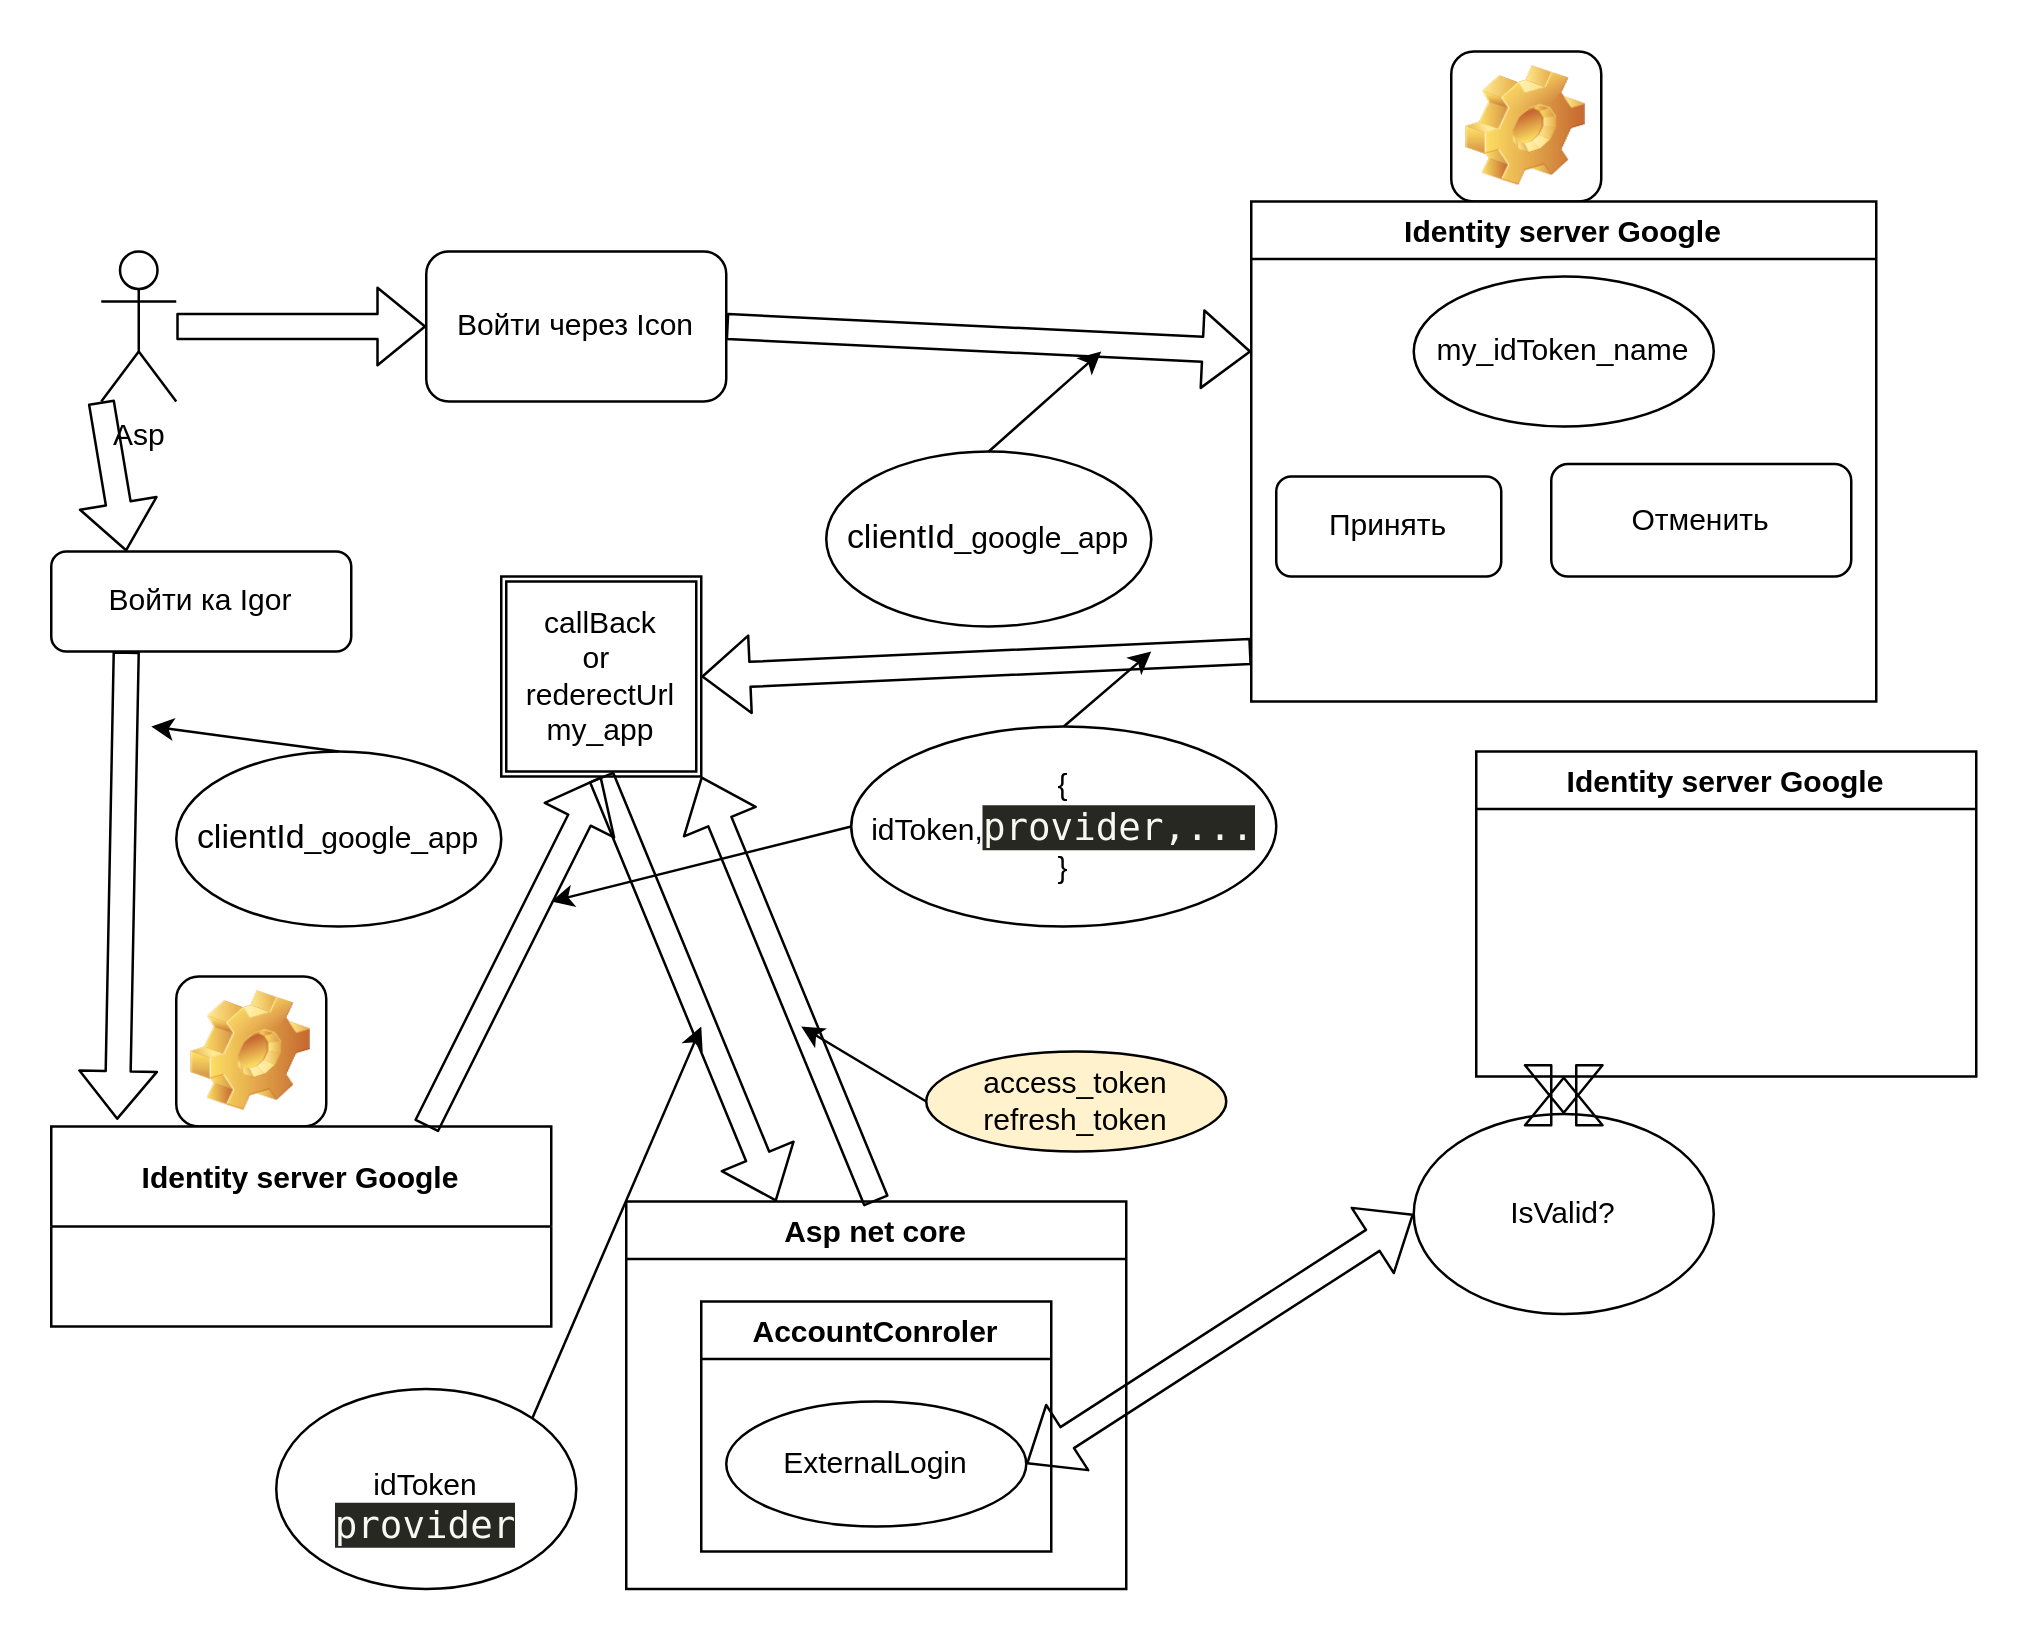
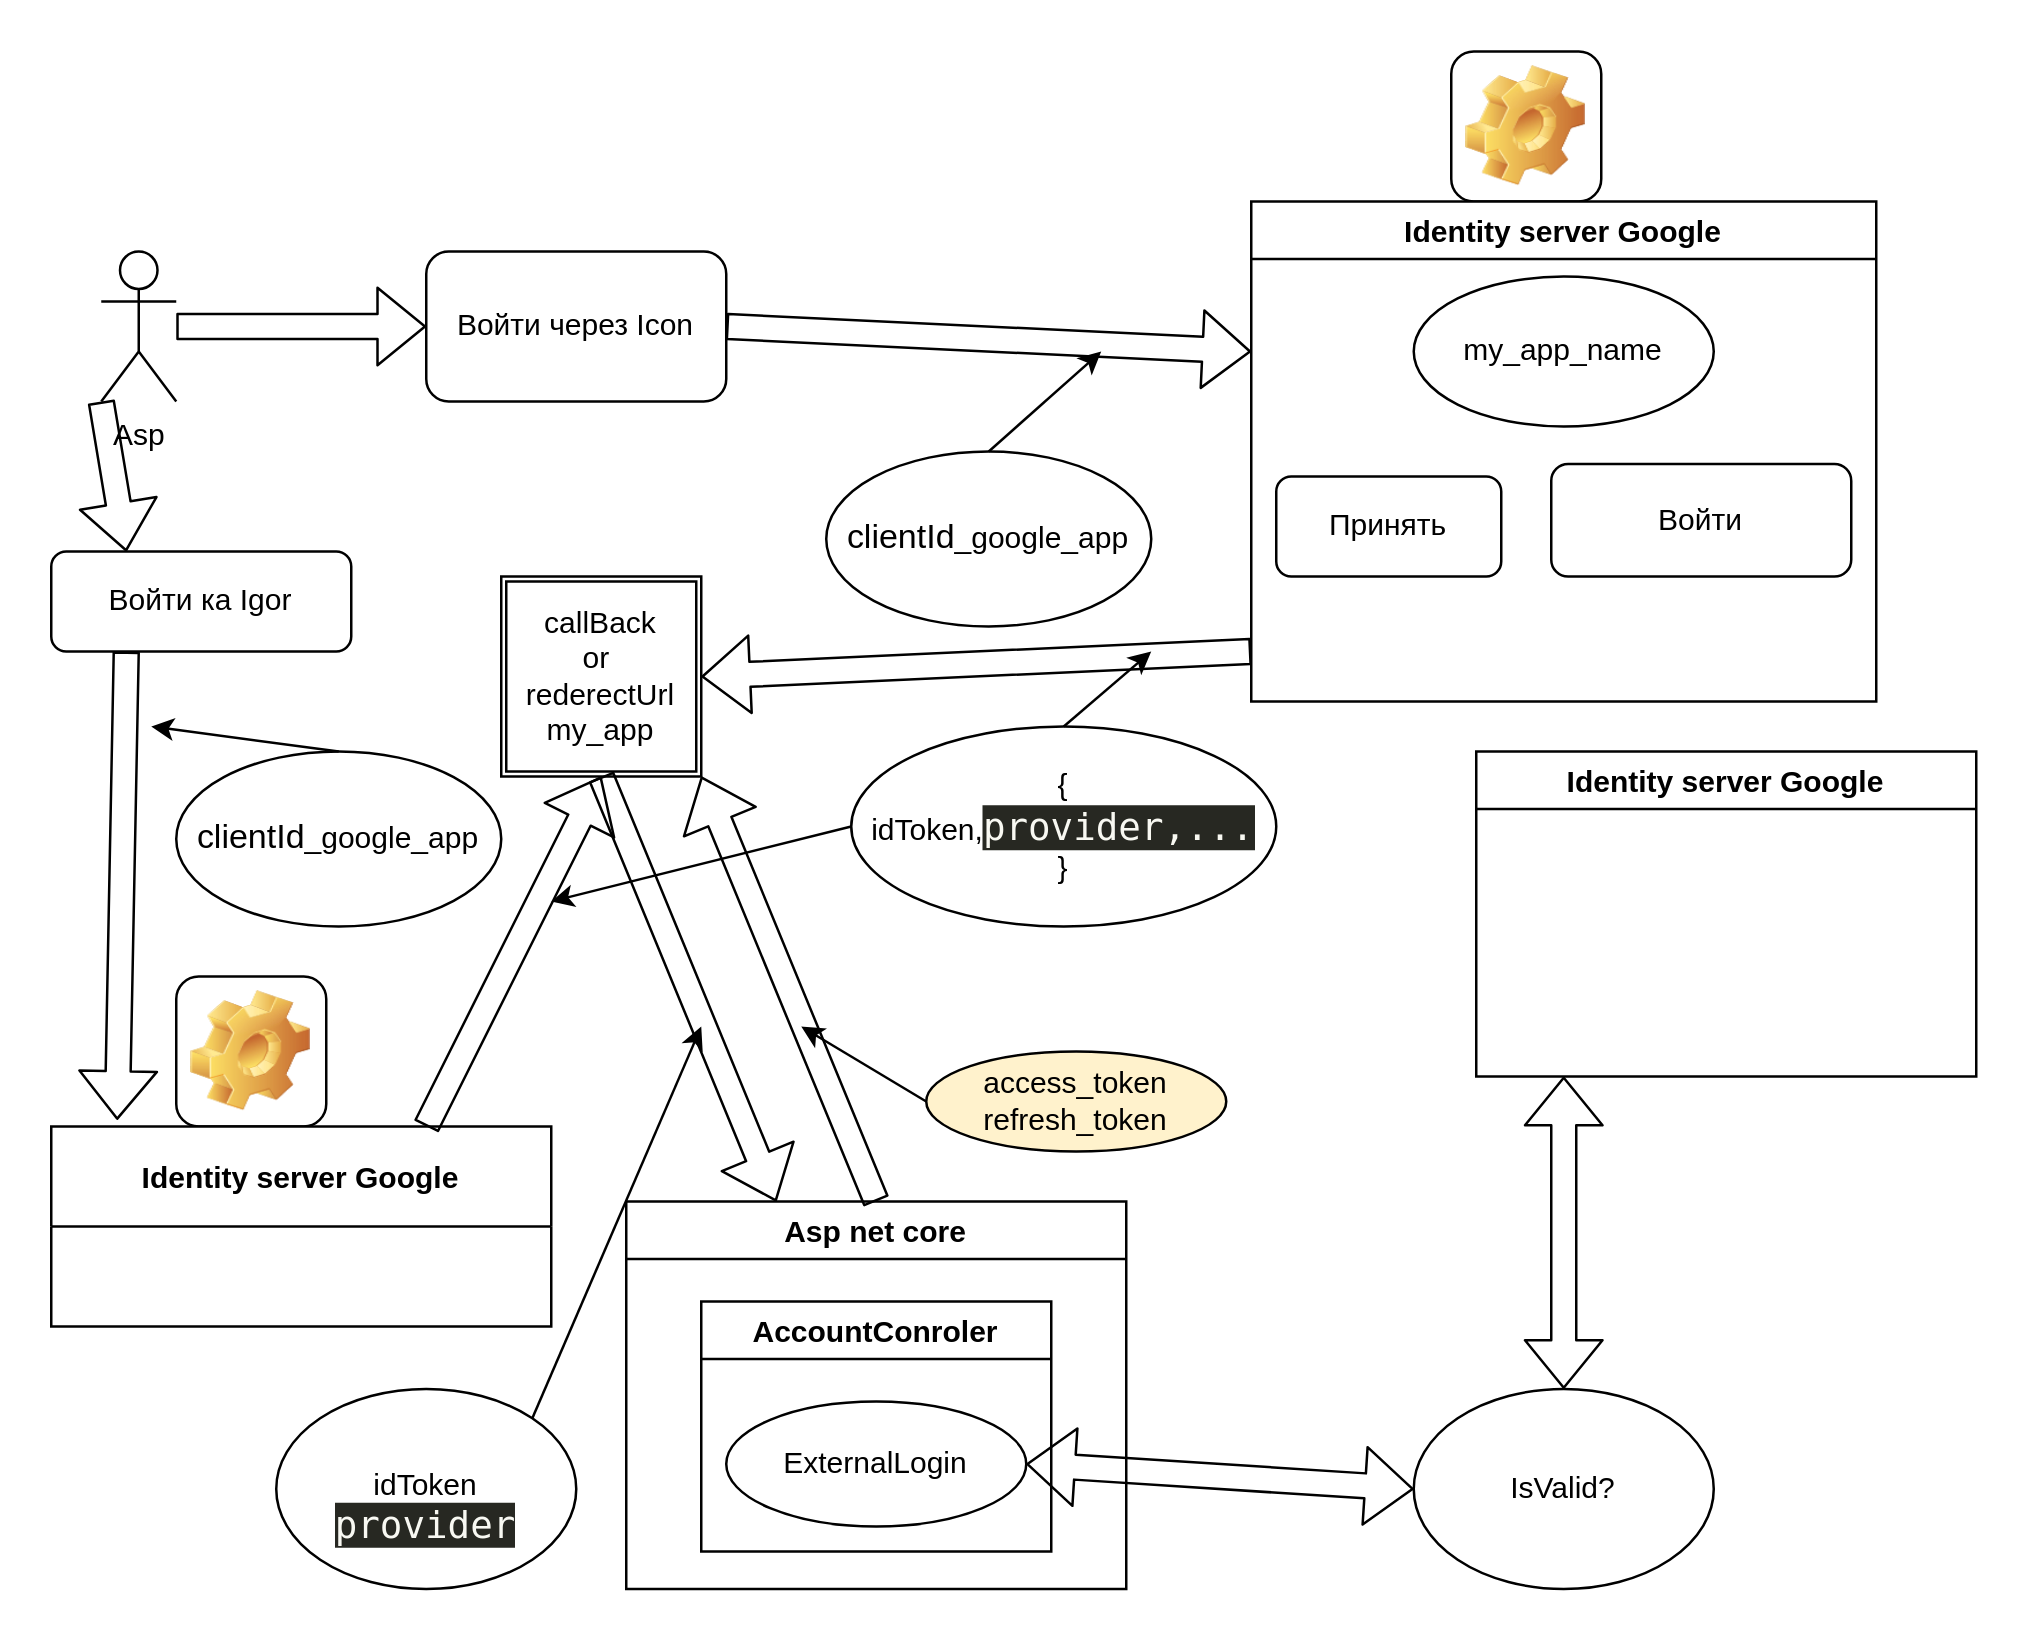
(1564, 351) -> (1564, 351)
(1701, 521) -> (1701, 521)
(1564, 1214) -> (1564, 1489)
